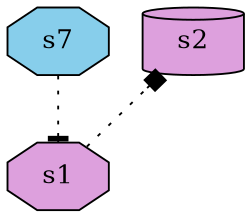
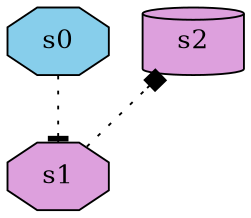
(58, 41) -> (58, 41)
